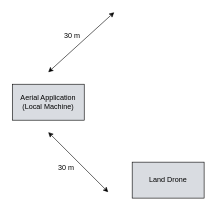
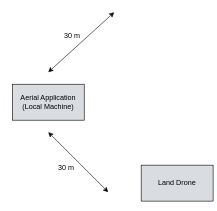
(168, 180) -> (177, 183)
